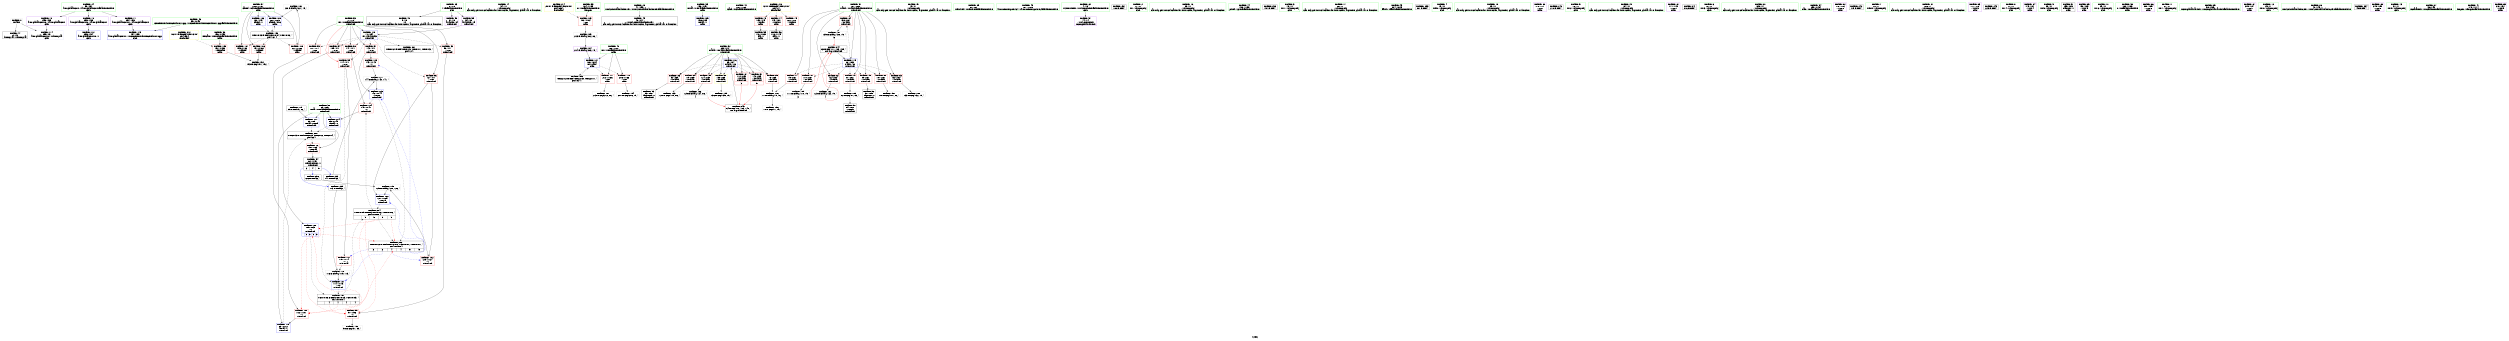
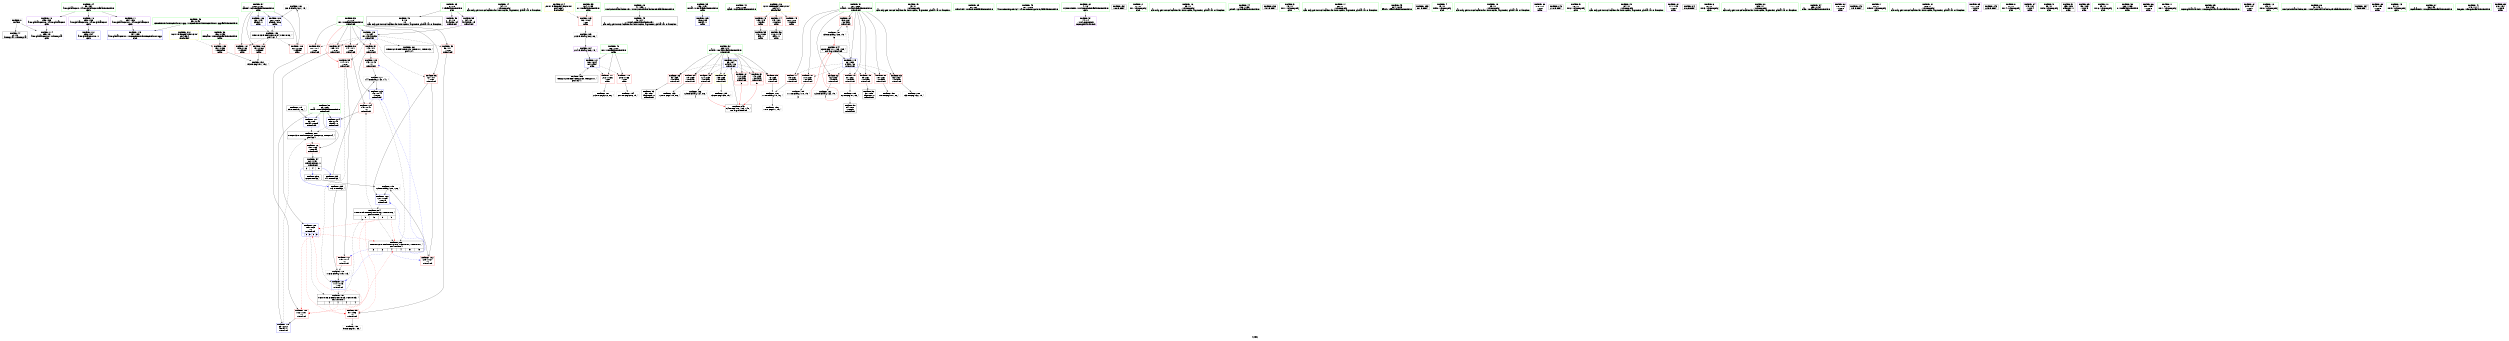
(588, 10) -> (588, 10)
(344, 264) -> (344, 264)
